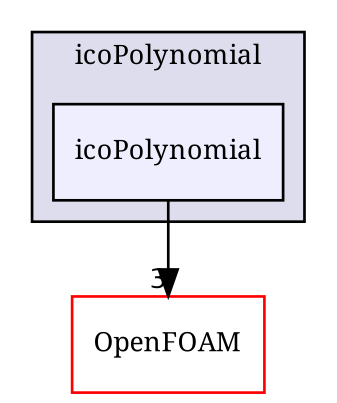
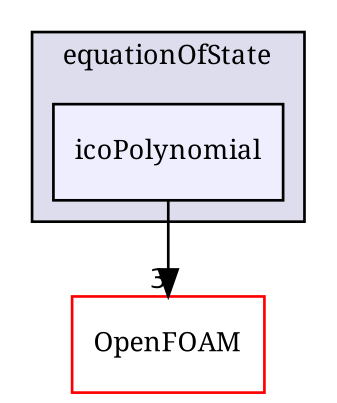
(168, 57) -> (168, 57)
